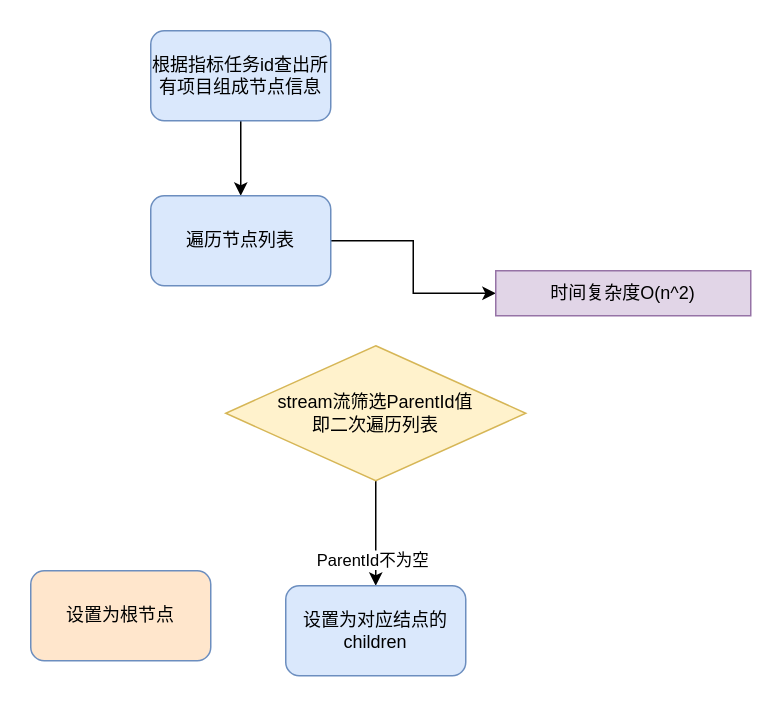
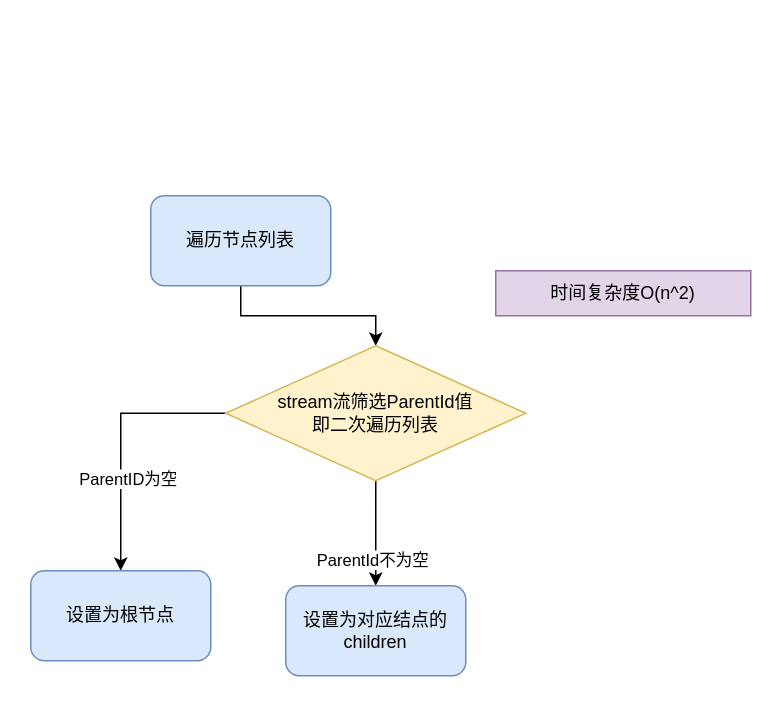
(241, 76) -> none
(241, 153) -> none
(413, 262) -> (303, 316)
none -> (121, 434)
(121, 616) -> (121, 616)
